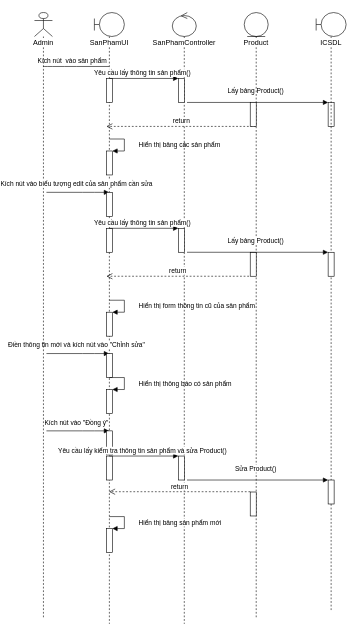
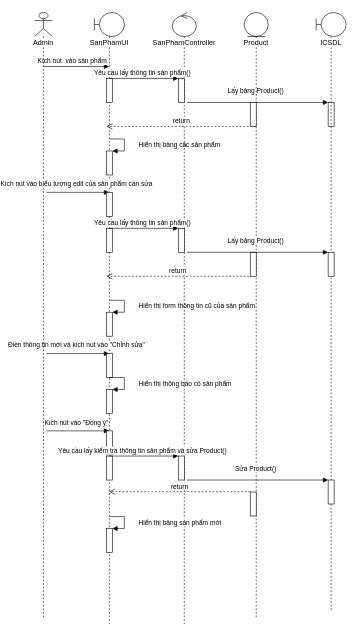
(105, 66) -> (103, 66)
